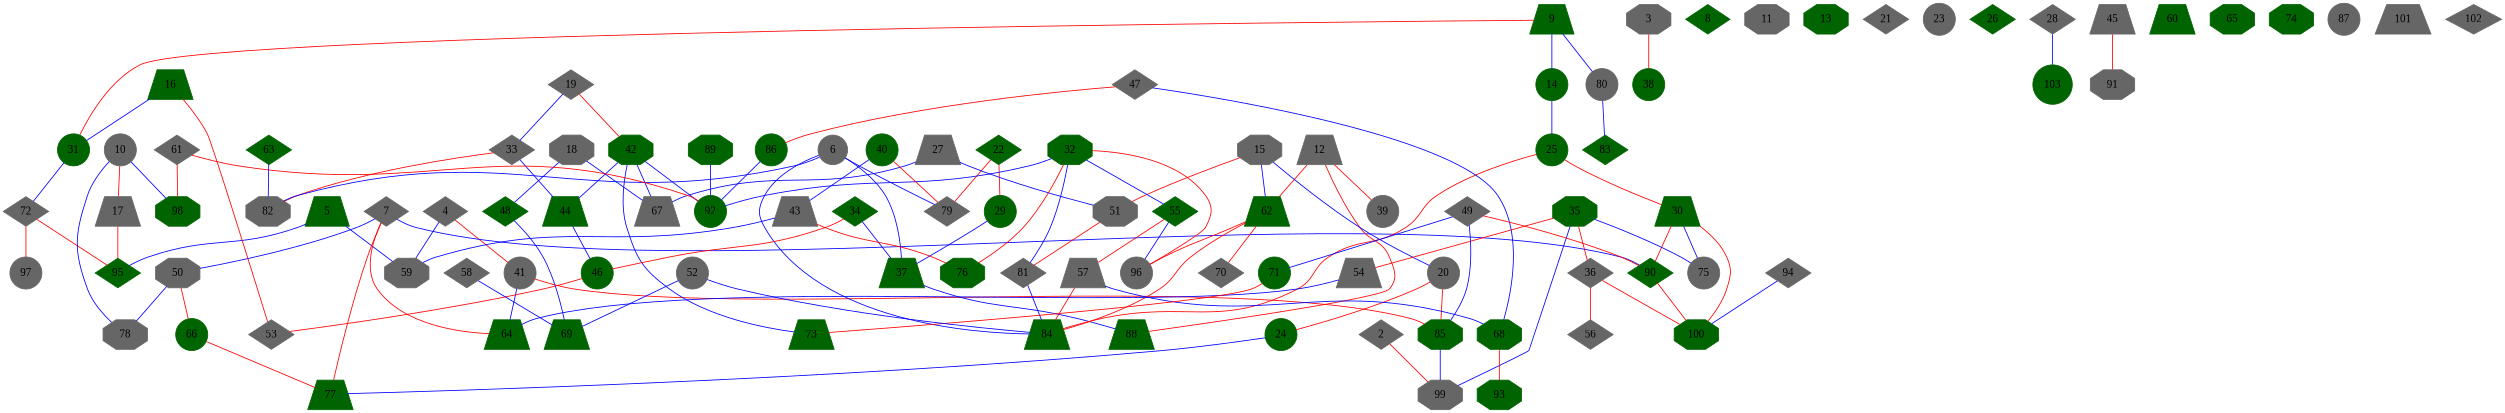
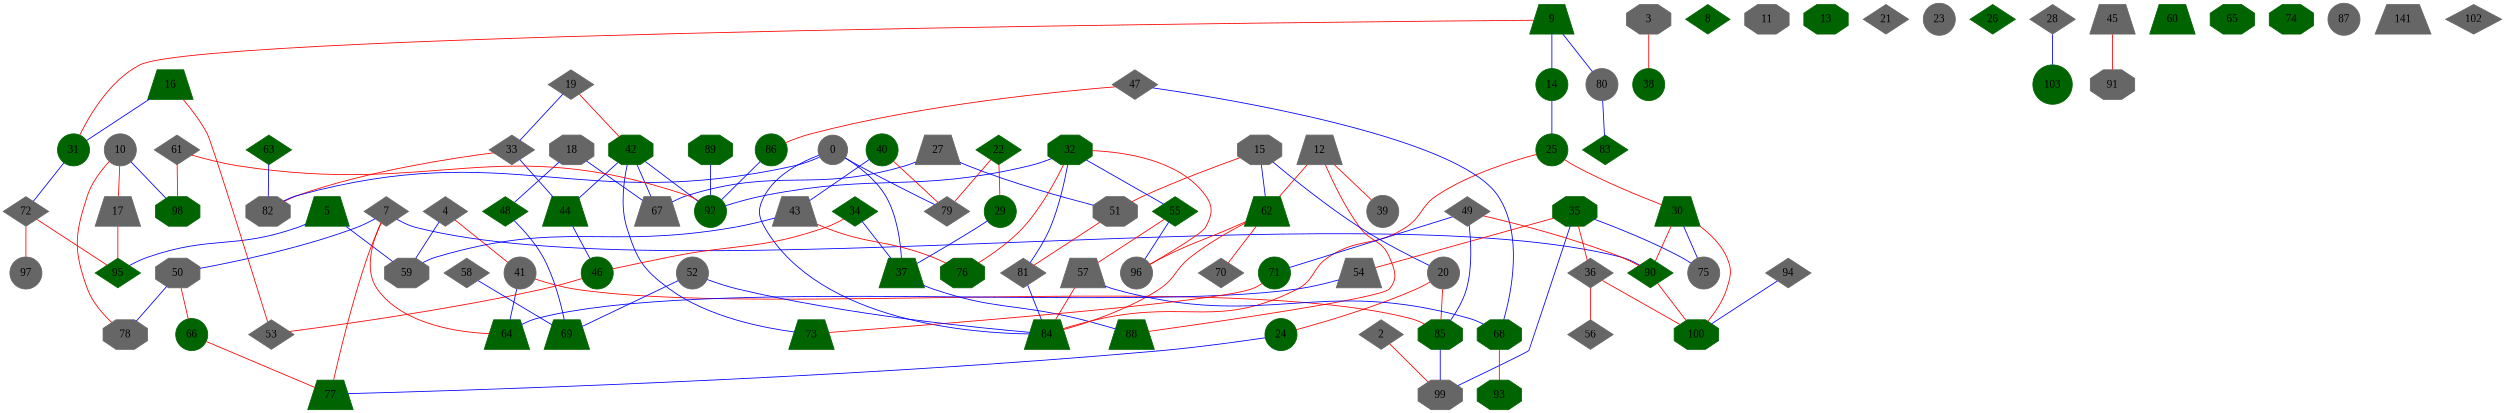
(2403, 19) -> (2403, 19)
(833, 150) -> (833, 150)
(78, 238) -> (78, 238)
